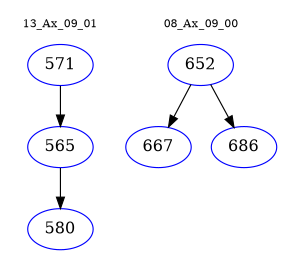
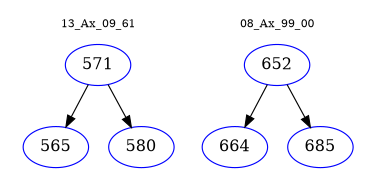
(60, 25) -> (99, 25)
(201, 25) -> (278, 25)
(158, 147) -> (235, 147)
(244, 147) -> (320, 147)
(60, 183) -> (117, 101)
